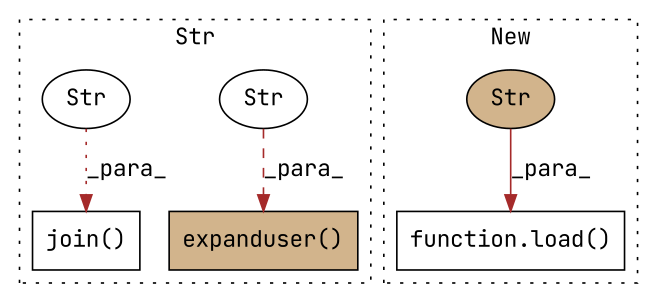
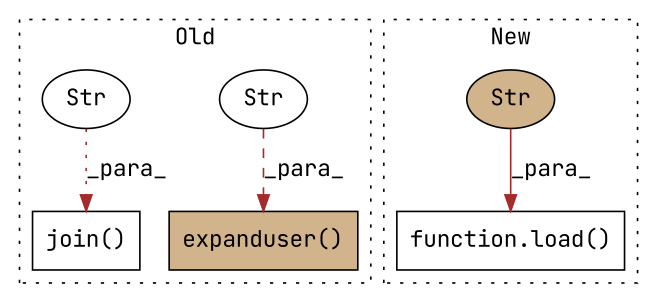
(195, 38) -> (195, 38)
